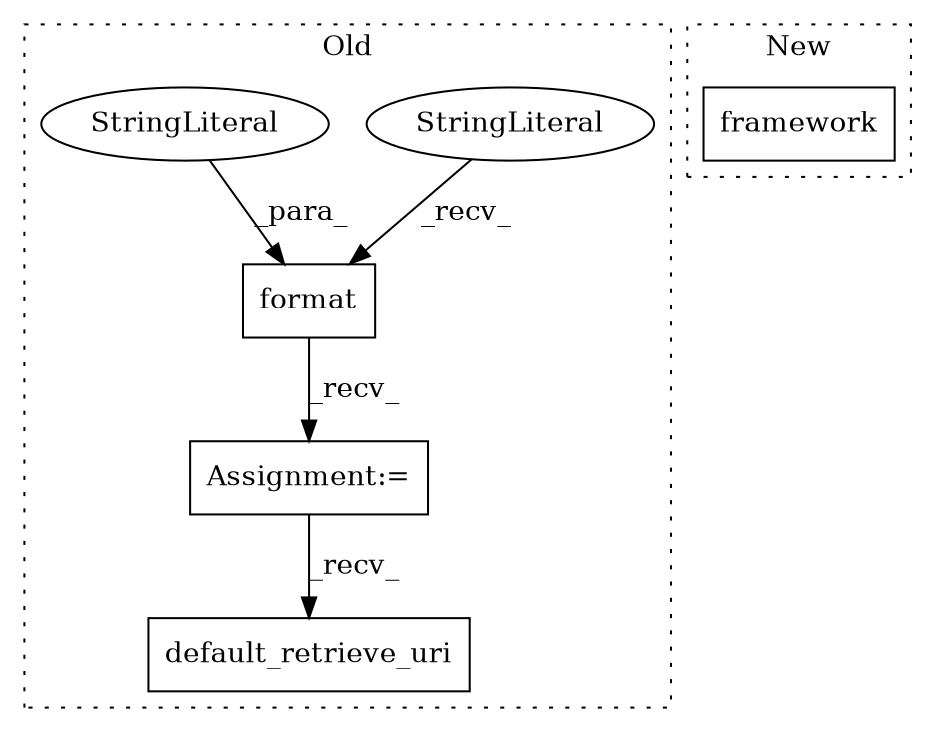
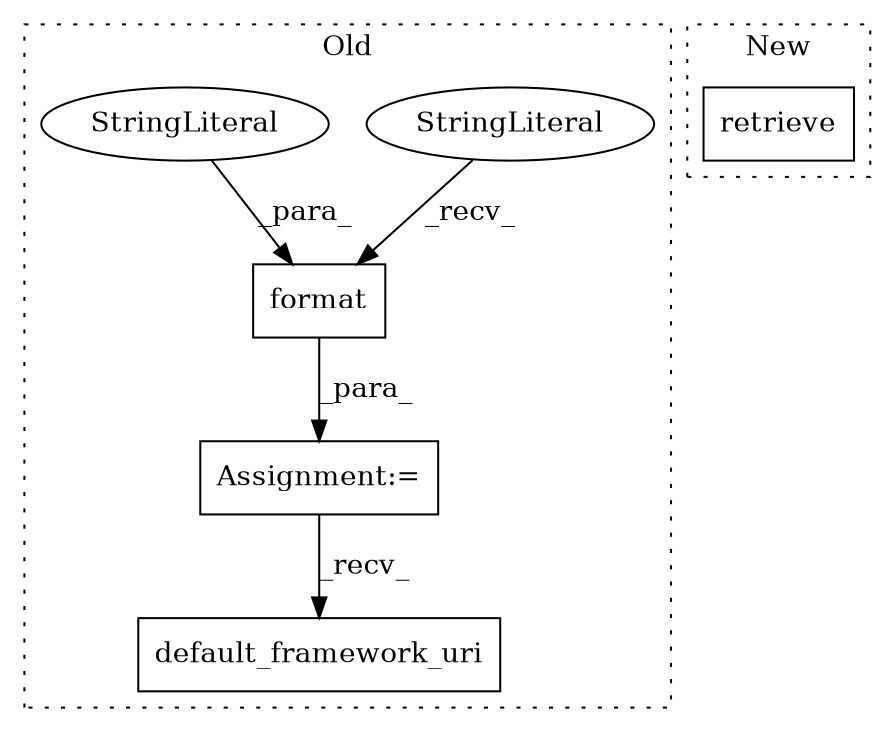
(799, 124) -> (779, 124)
(355, 389) -> (366, 389)
(309, 655) -> (319, 655)
